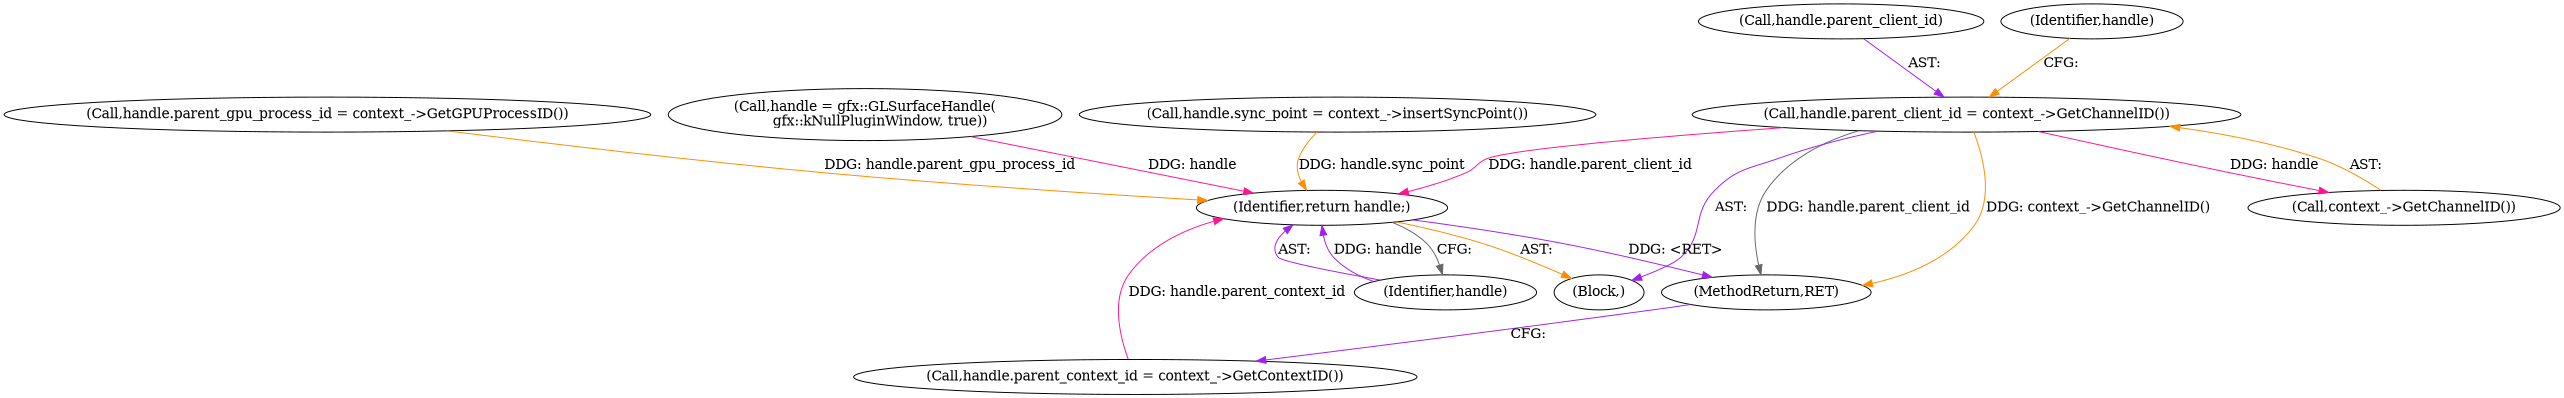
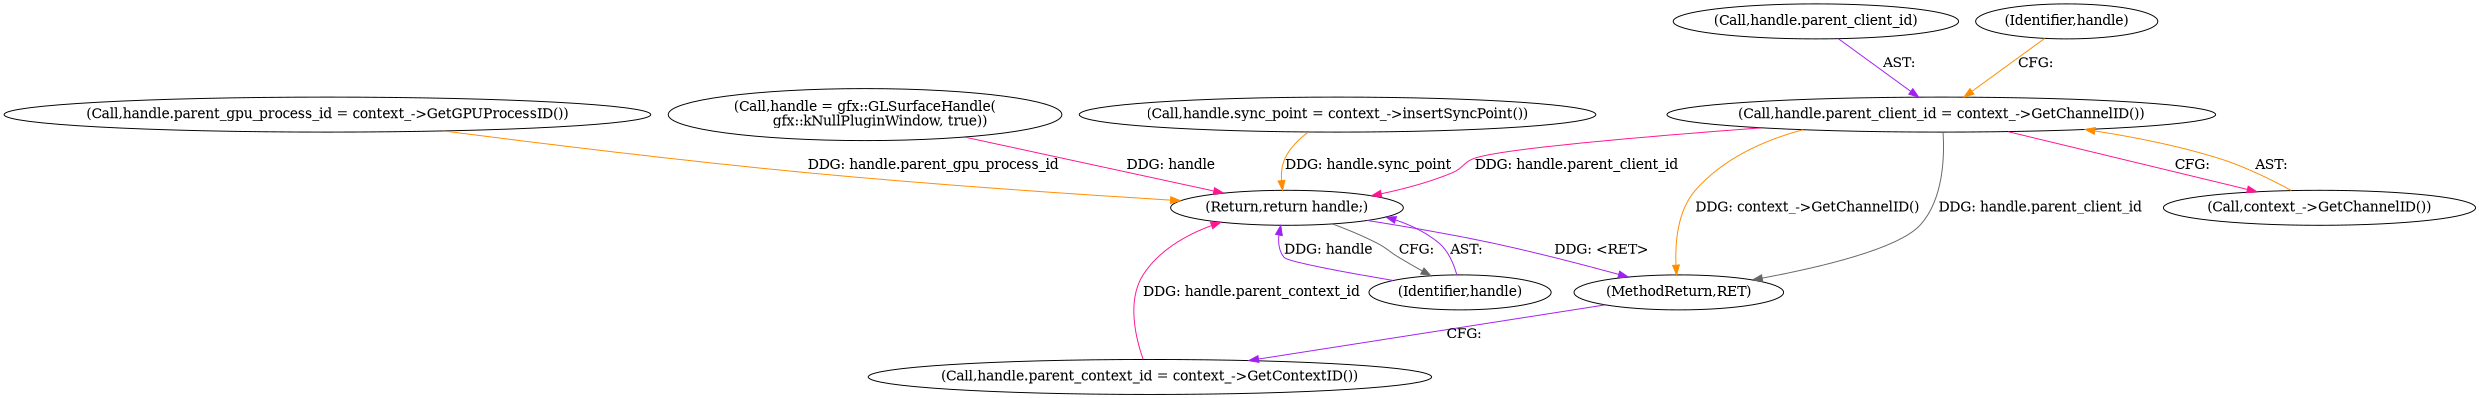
(2274, 166) -> (2195, 166)
(1322, 208) -> (1287, 208)
(1599, 292) -> none
